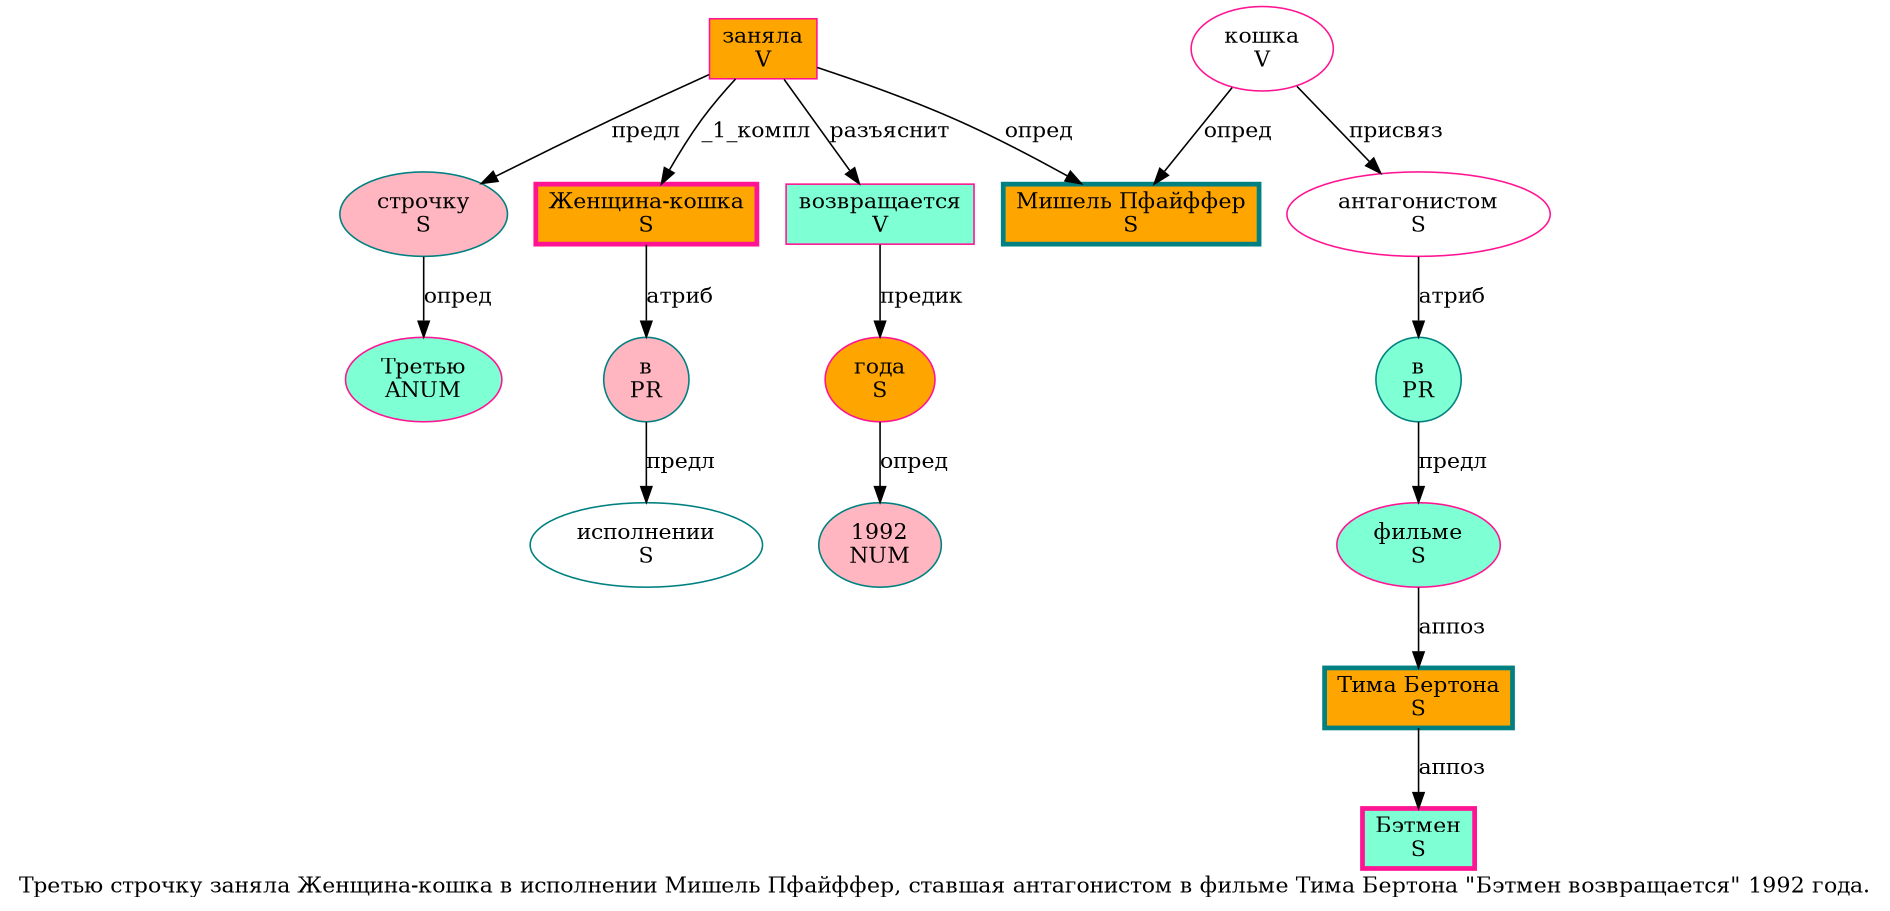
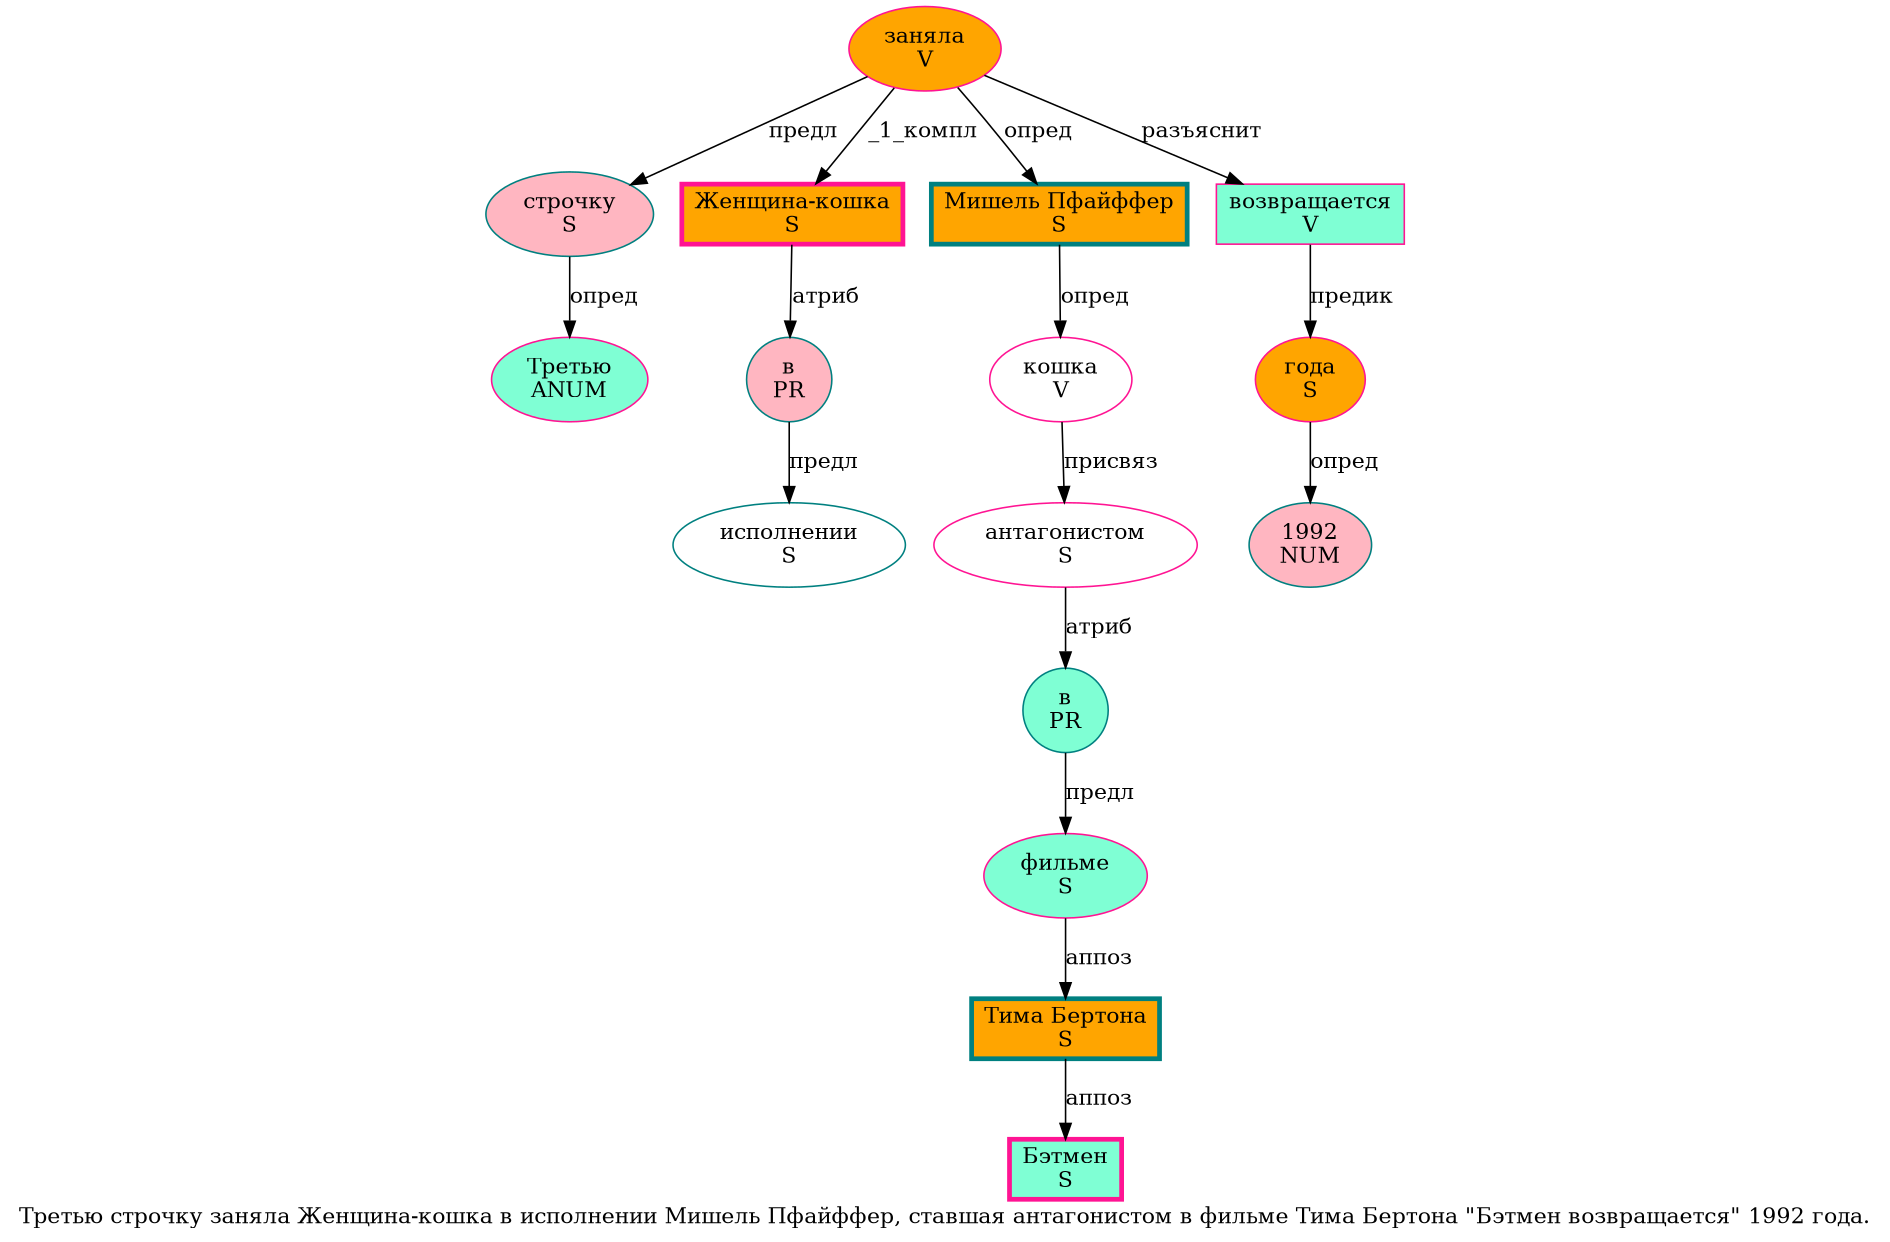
(763, 49) -> (925, 49)
(1198, 129) -> (1060, 283)
